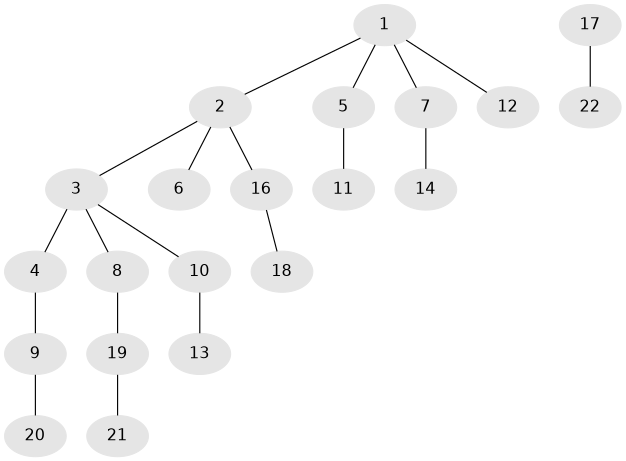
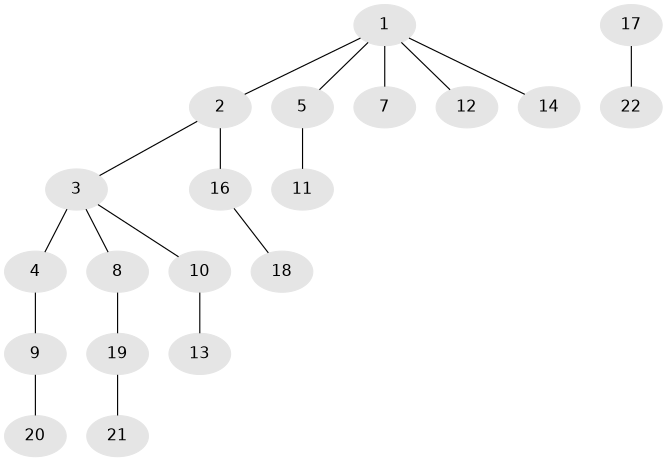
(426, 149) -> (467, 66)
(179, 190) -> none
